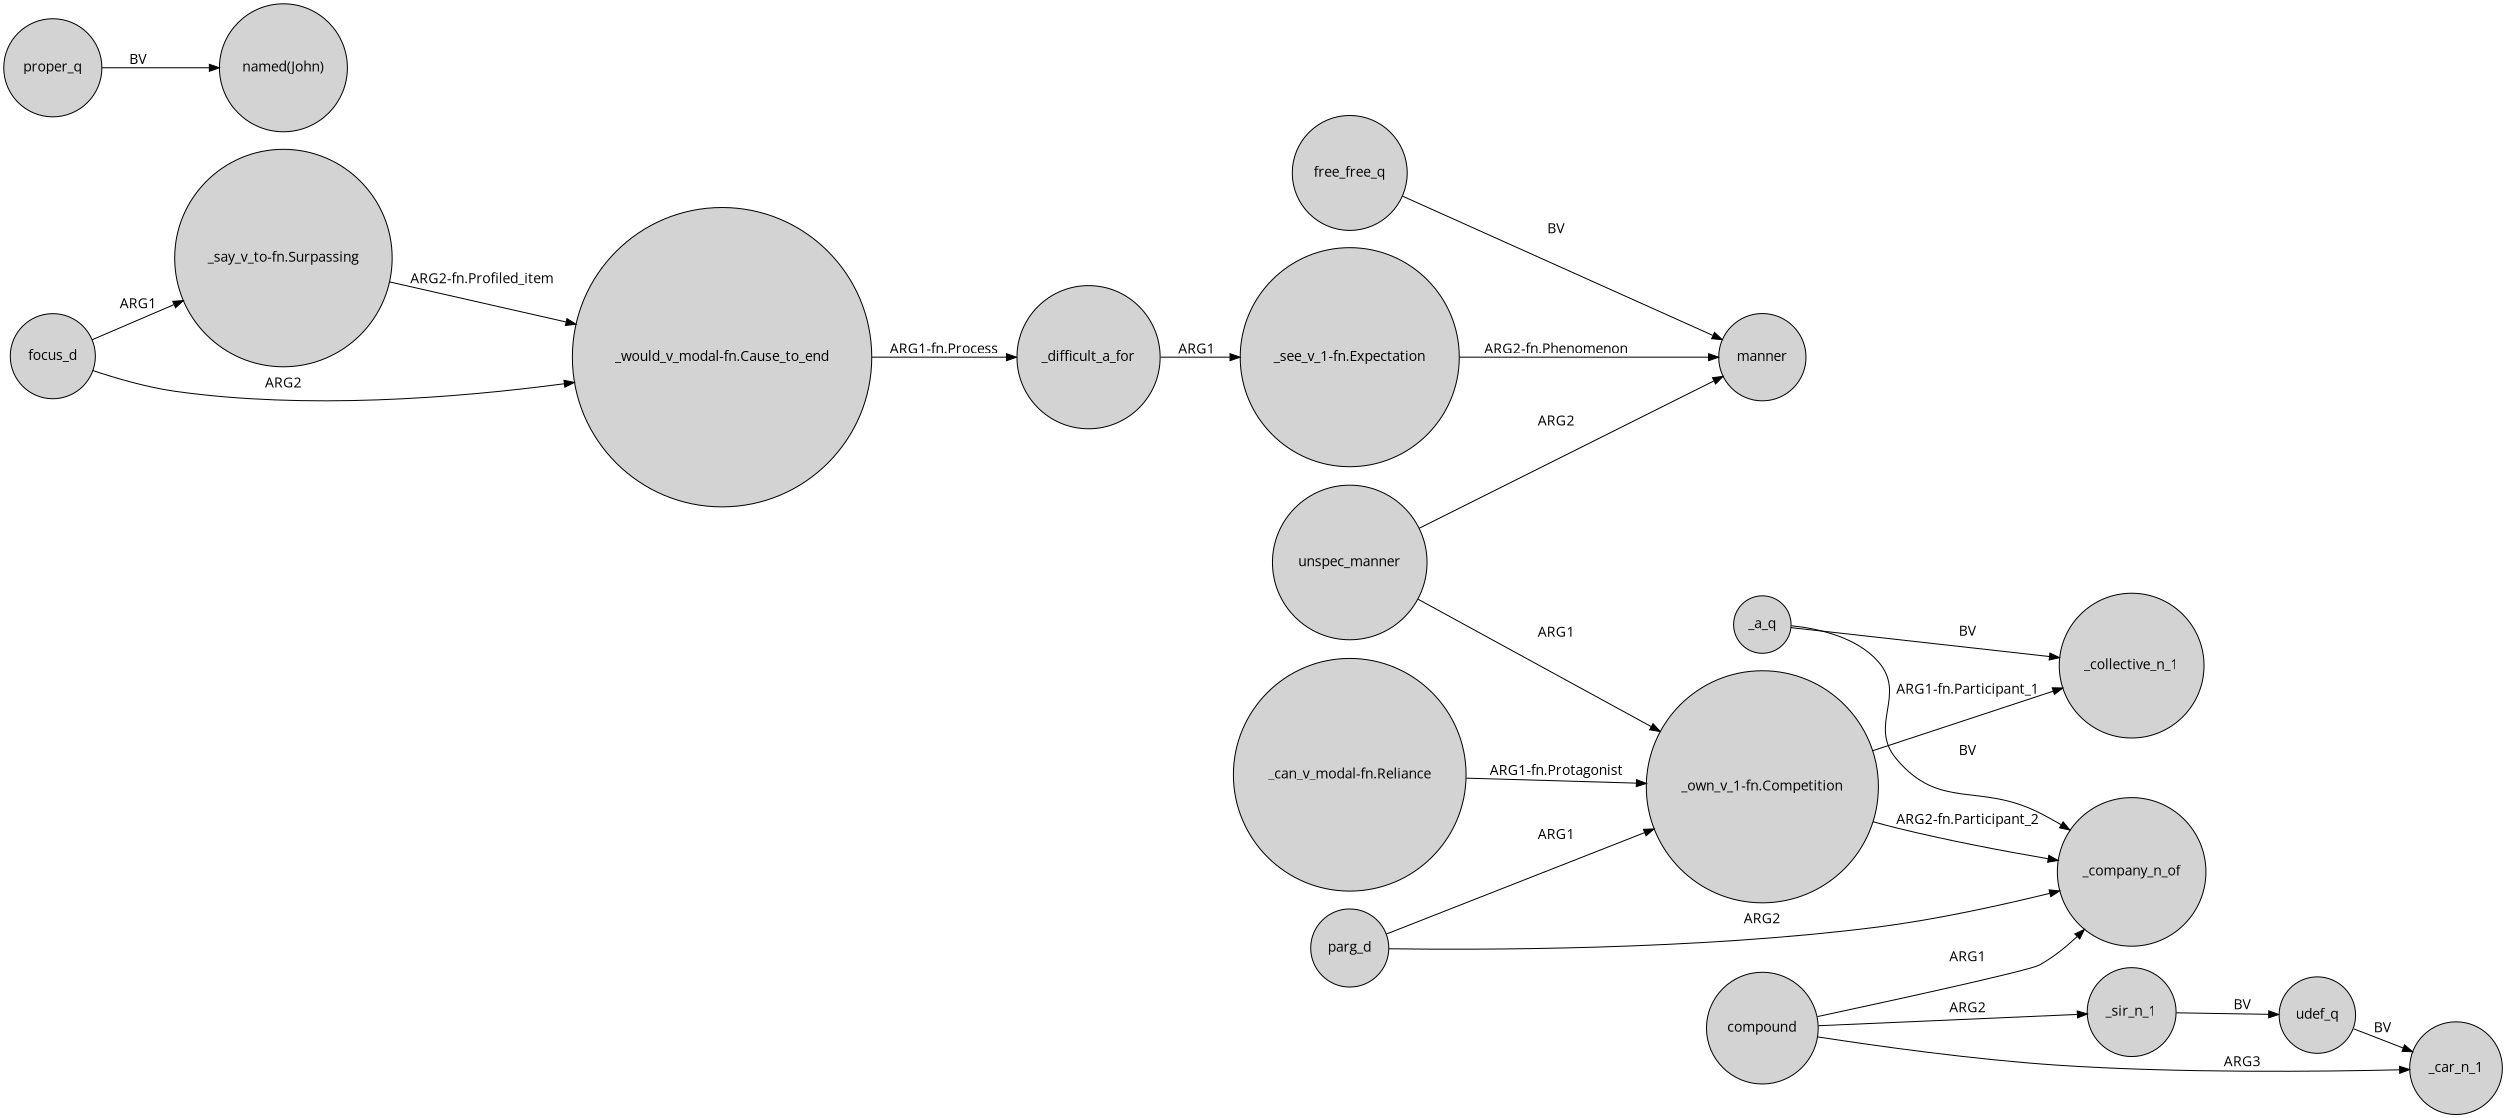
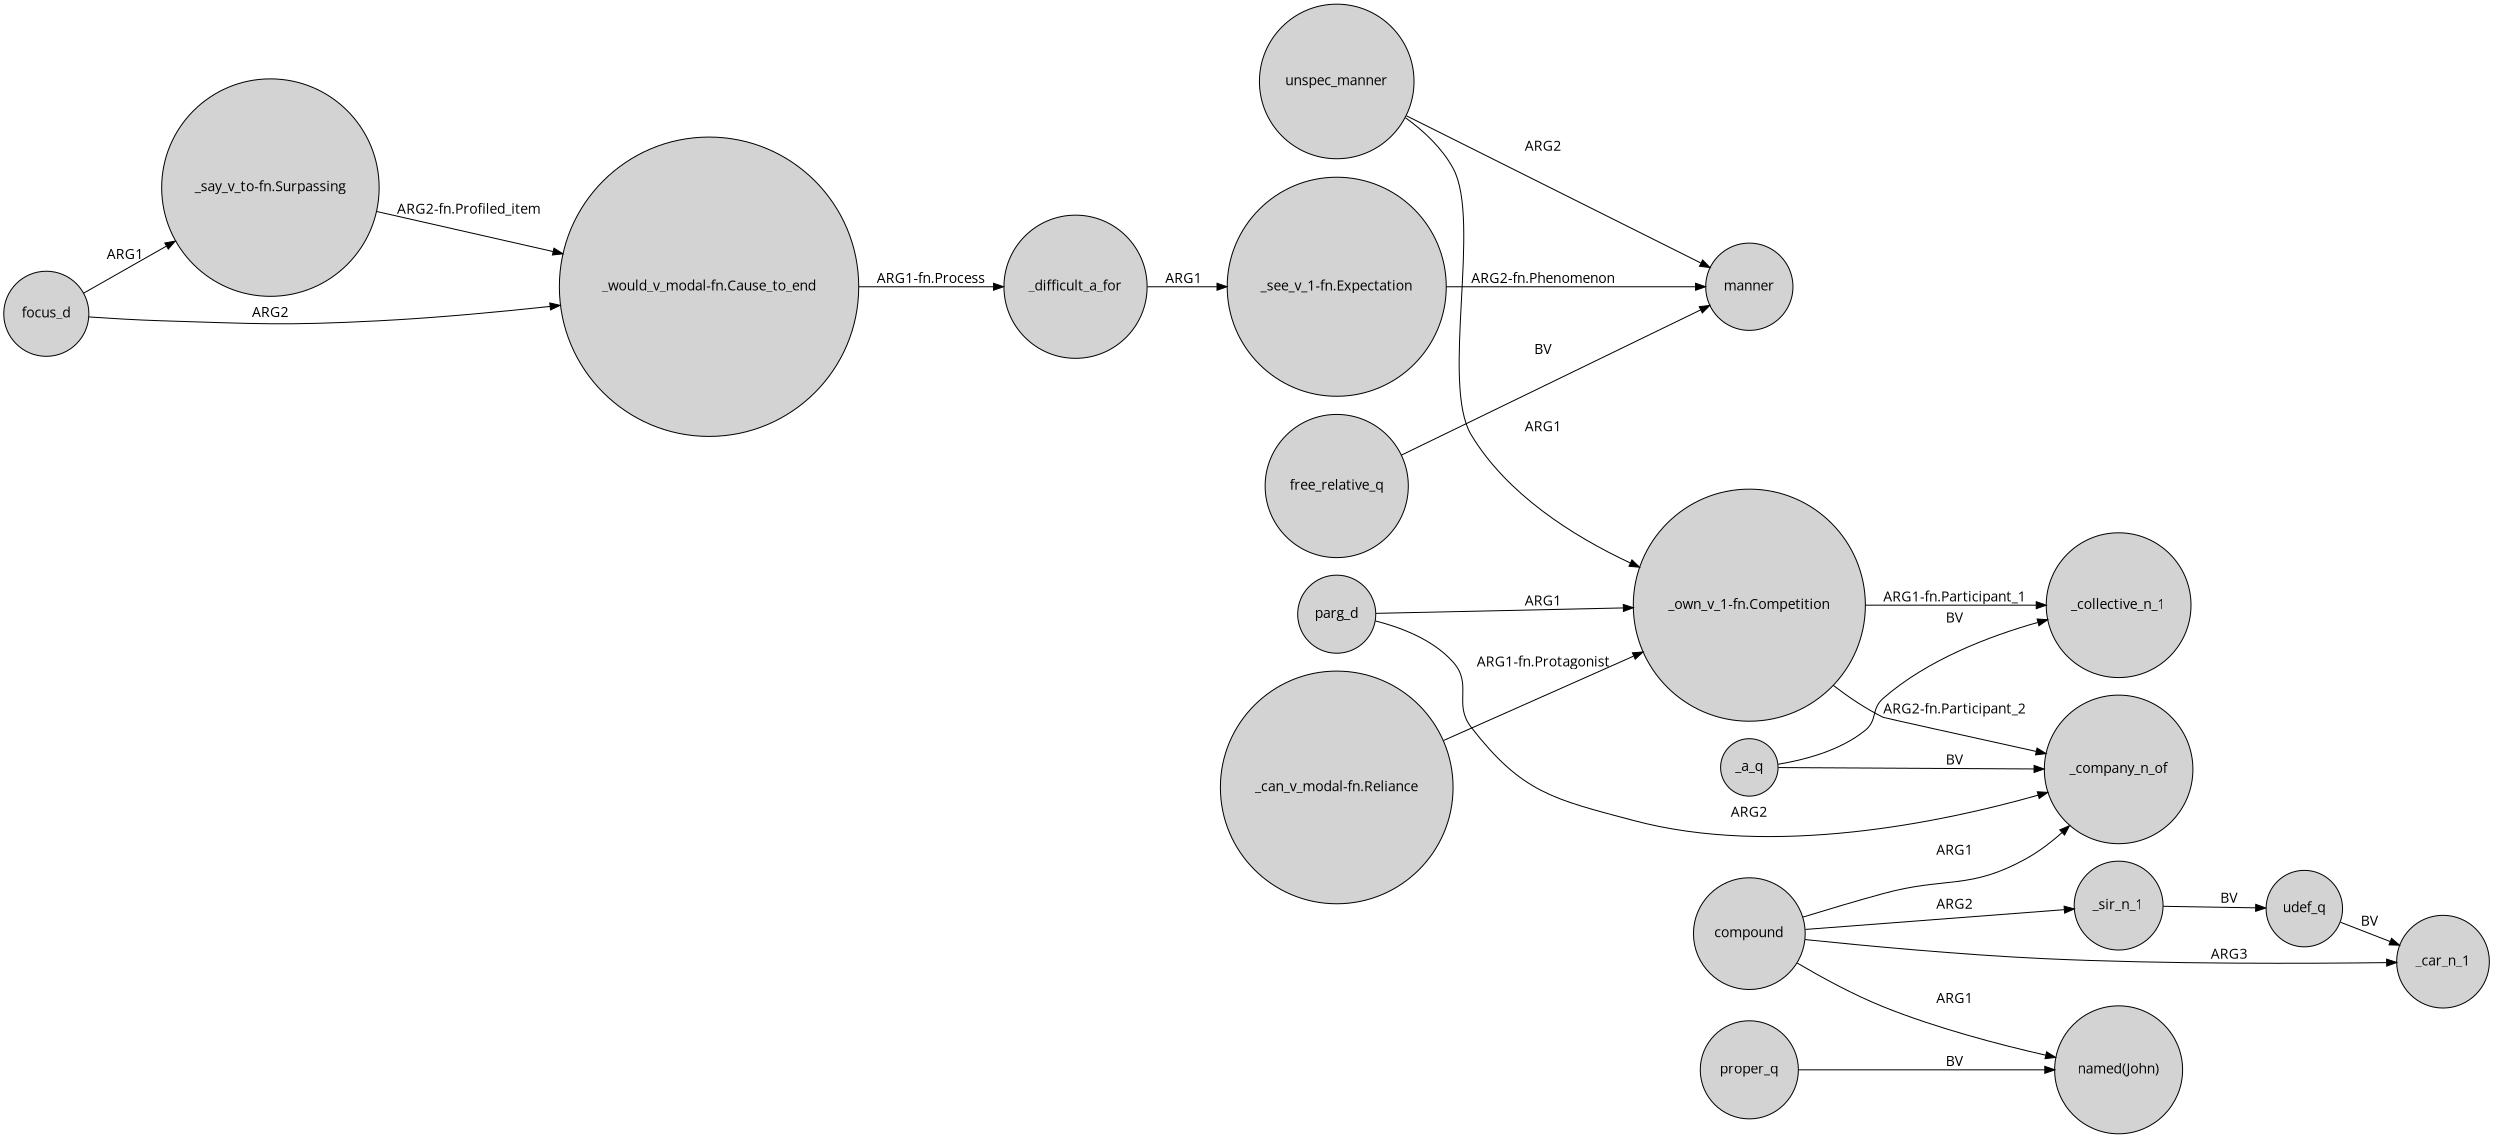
(1350, 173) -> (1337, 486)
none -> (1918, 1019)
